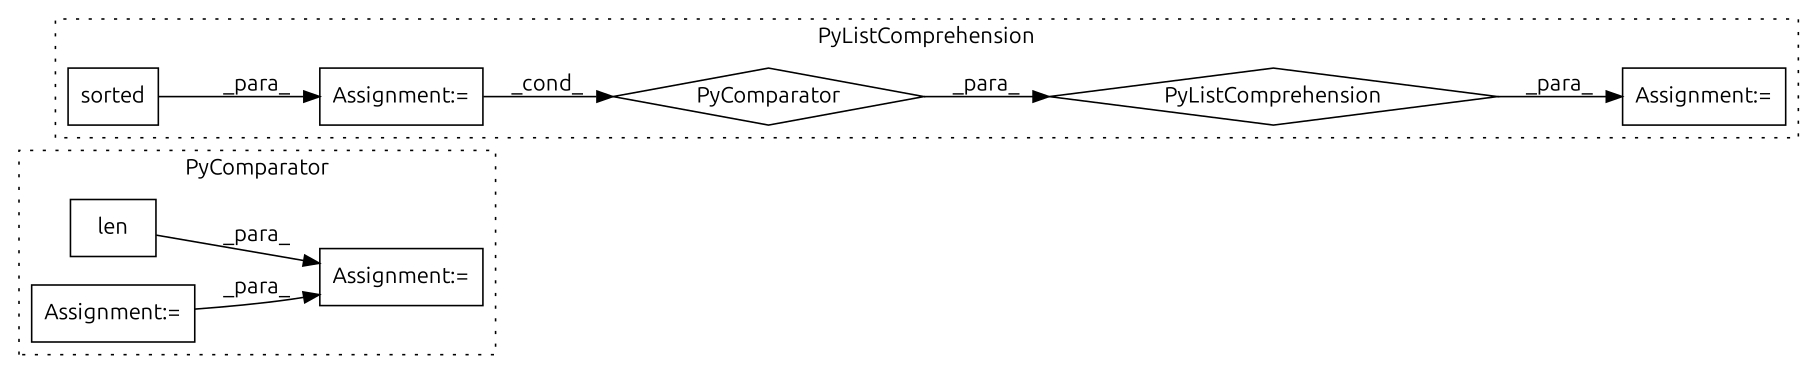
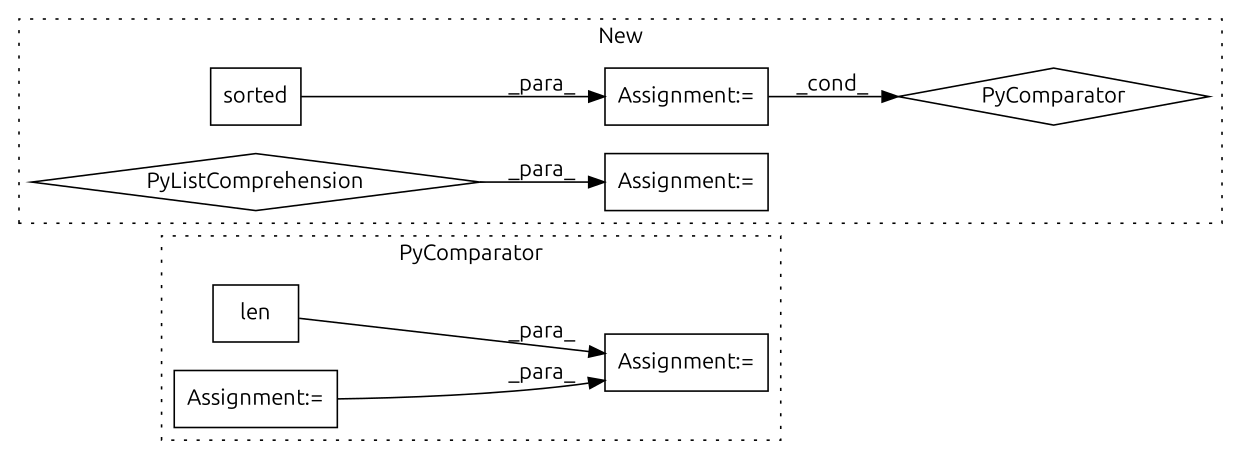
(927, 37) -> (621, 37)
(979, 97) -> none
